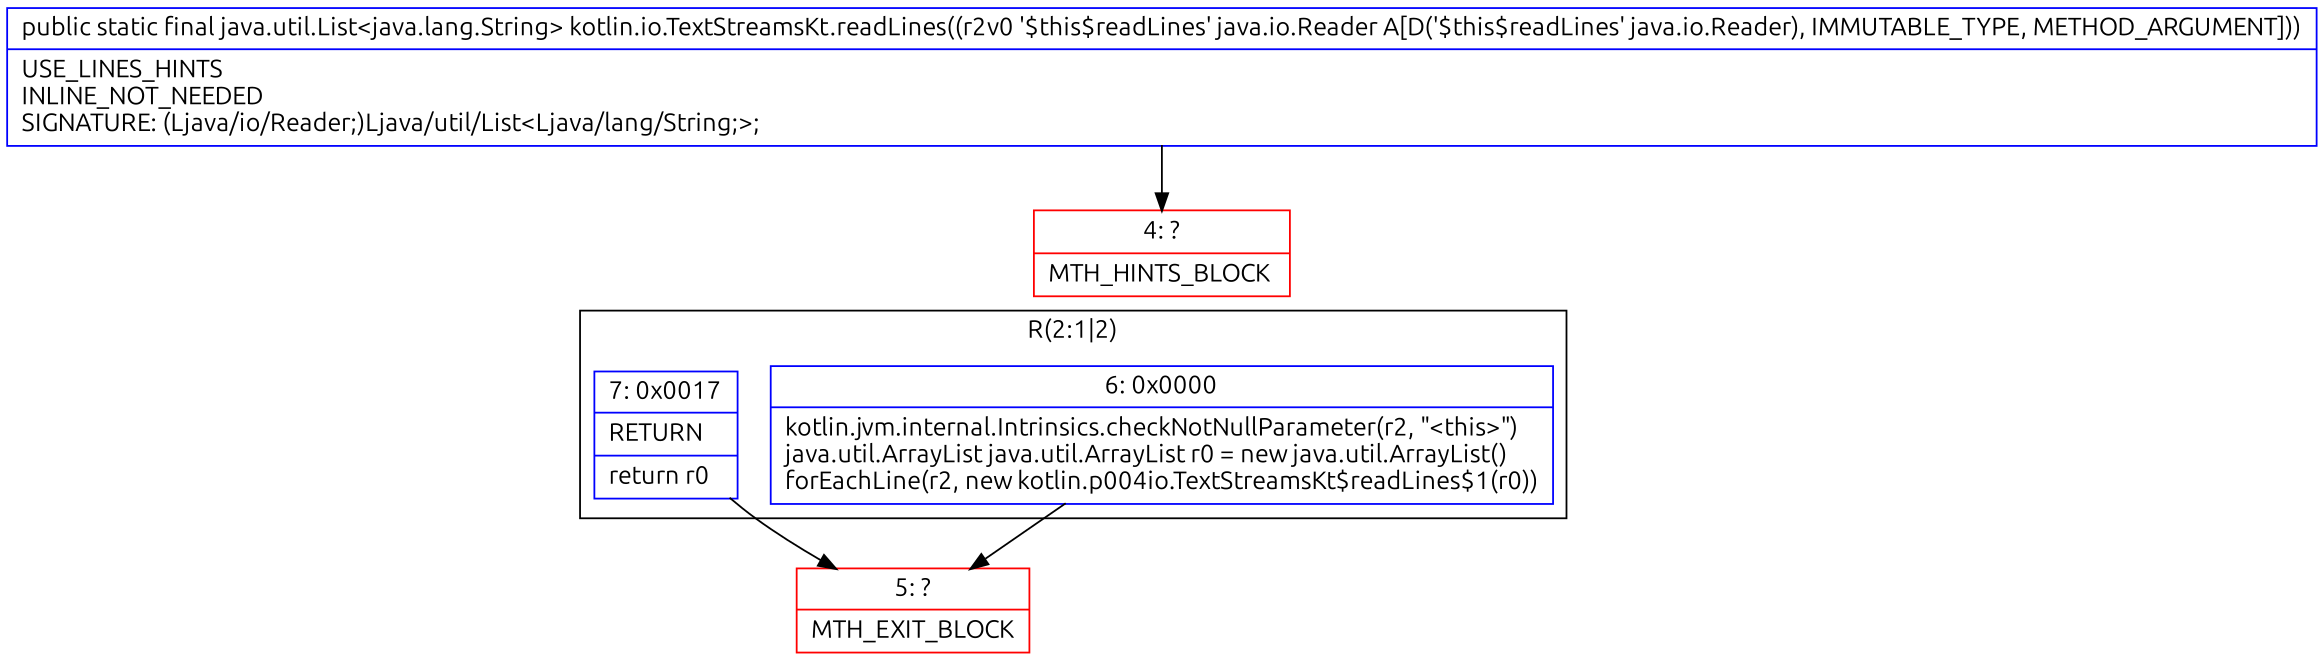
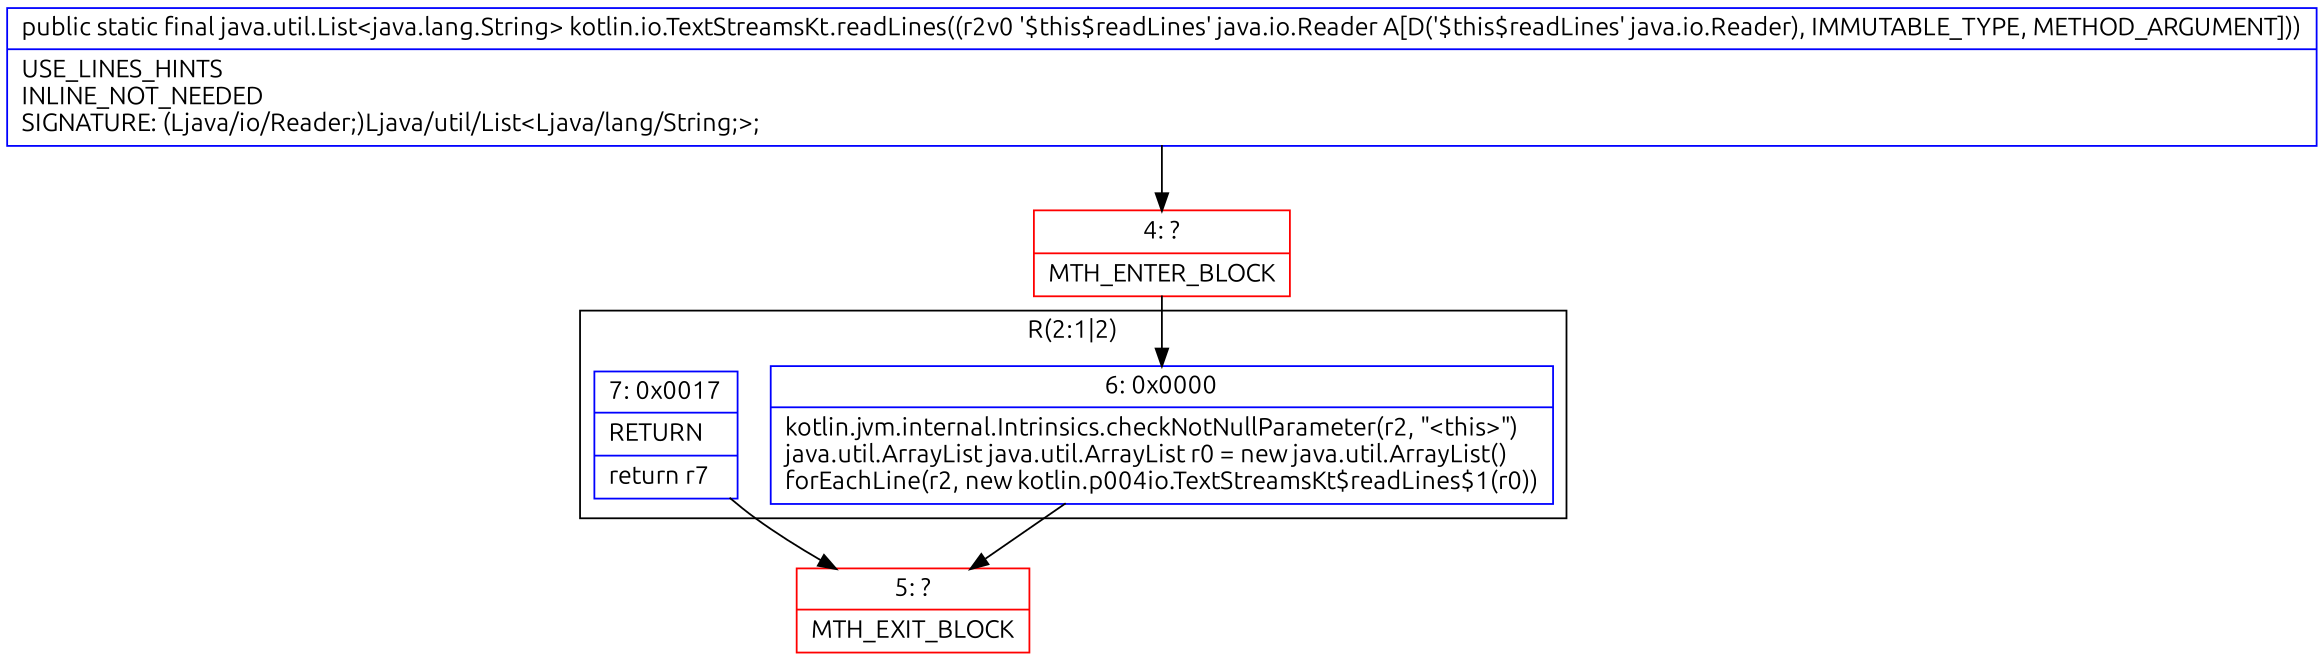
(1159, 274) -> (1162, 274)
none -> (1162, 322)
(660, 476) -> (660, 476)
